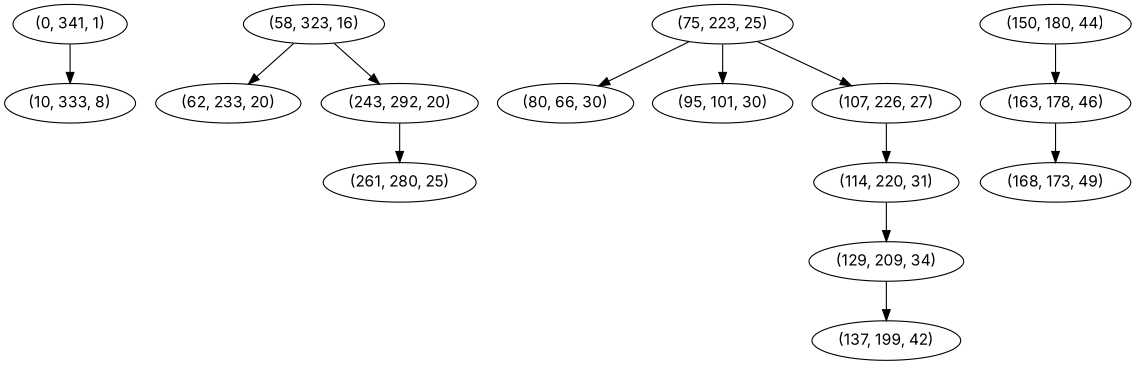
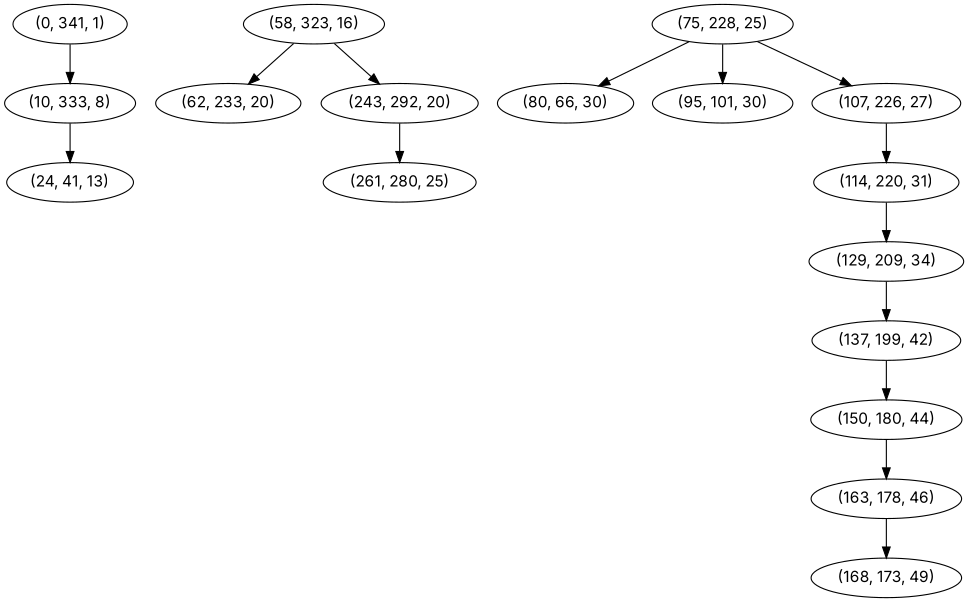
(723, 24) -> (723, 24)
none -> (70, 182)
none -> (886, 375)
